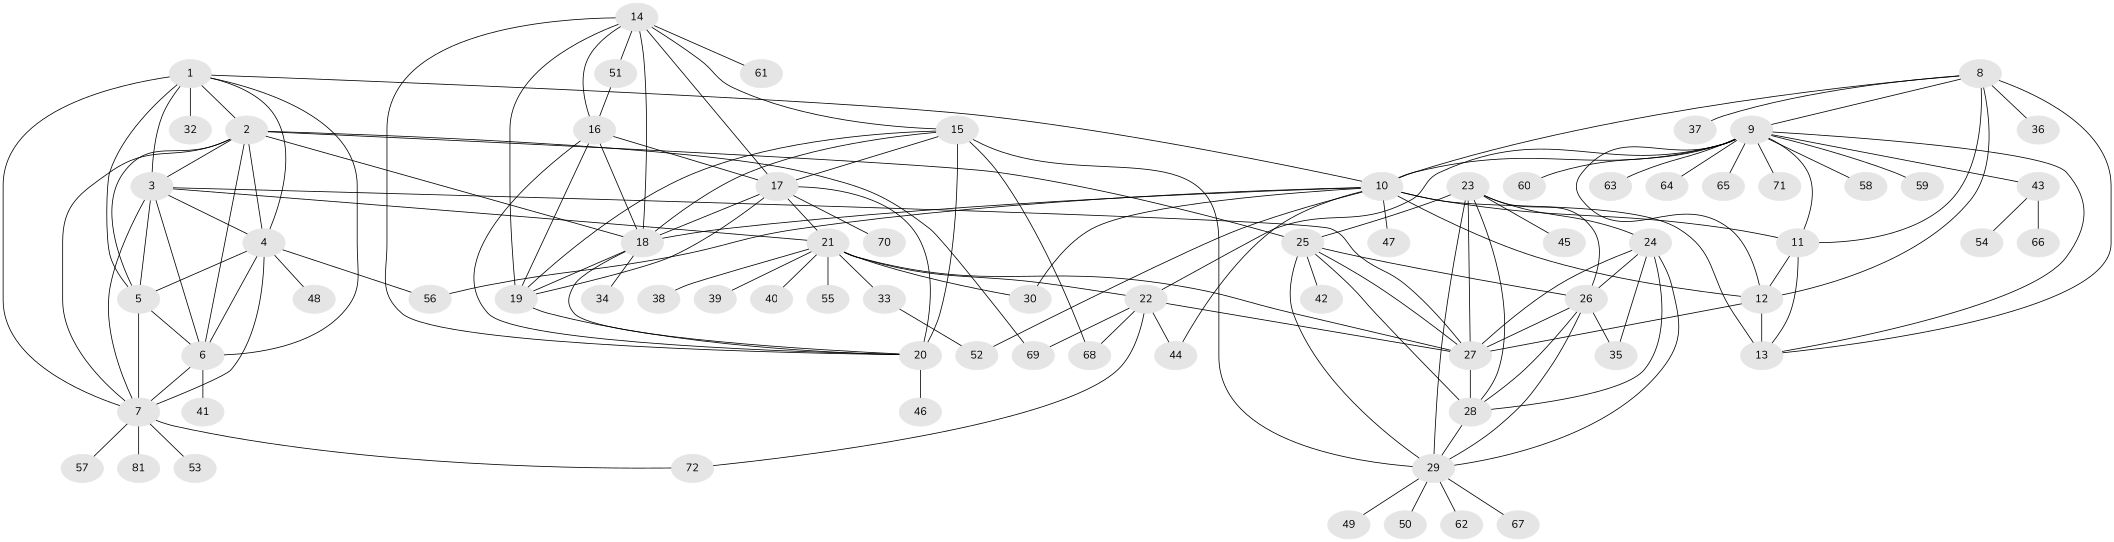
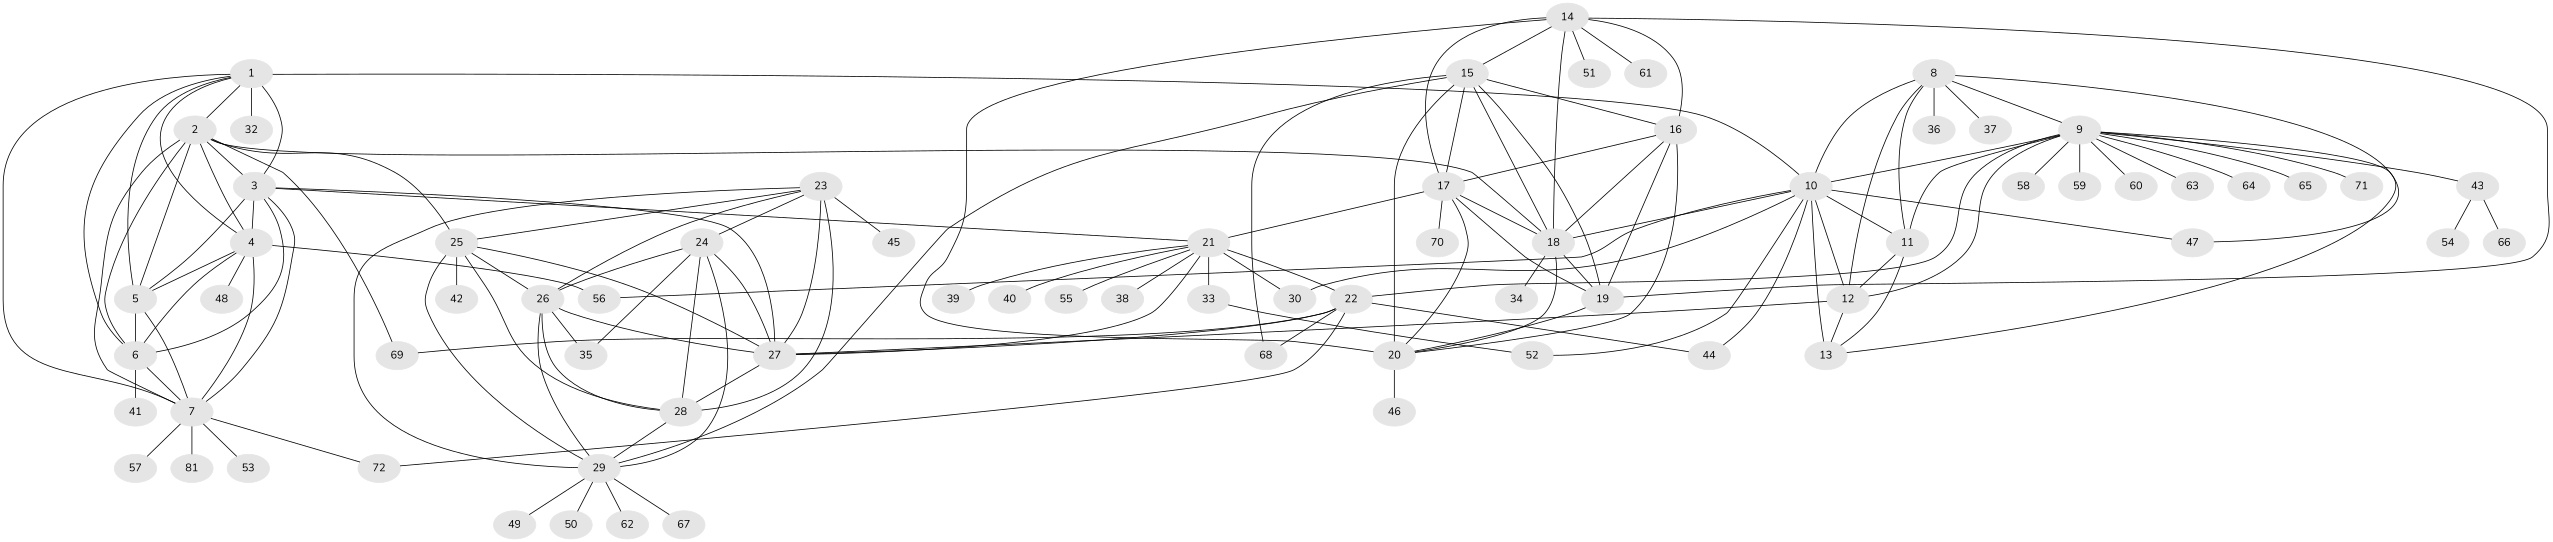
(605, 102) -> (1584, 105)
(2065, 291) -> (2288, 123)
